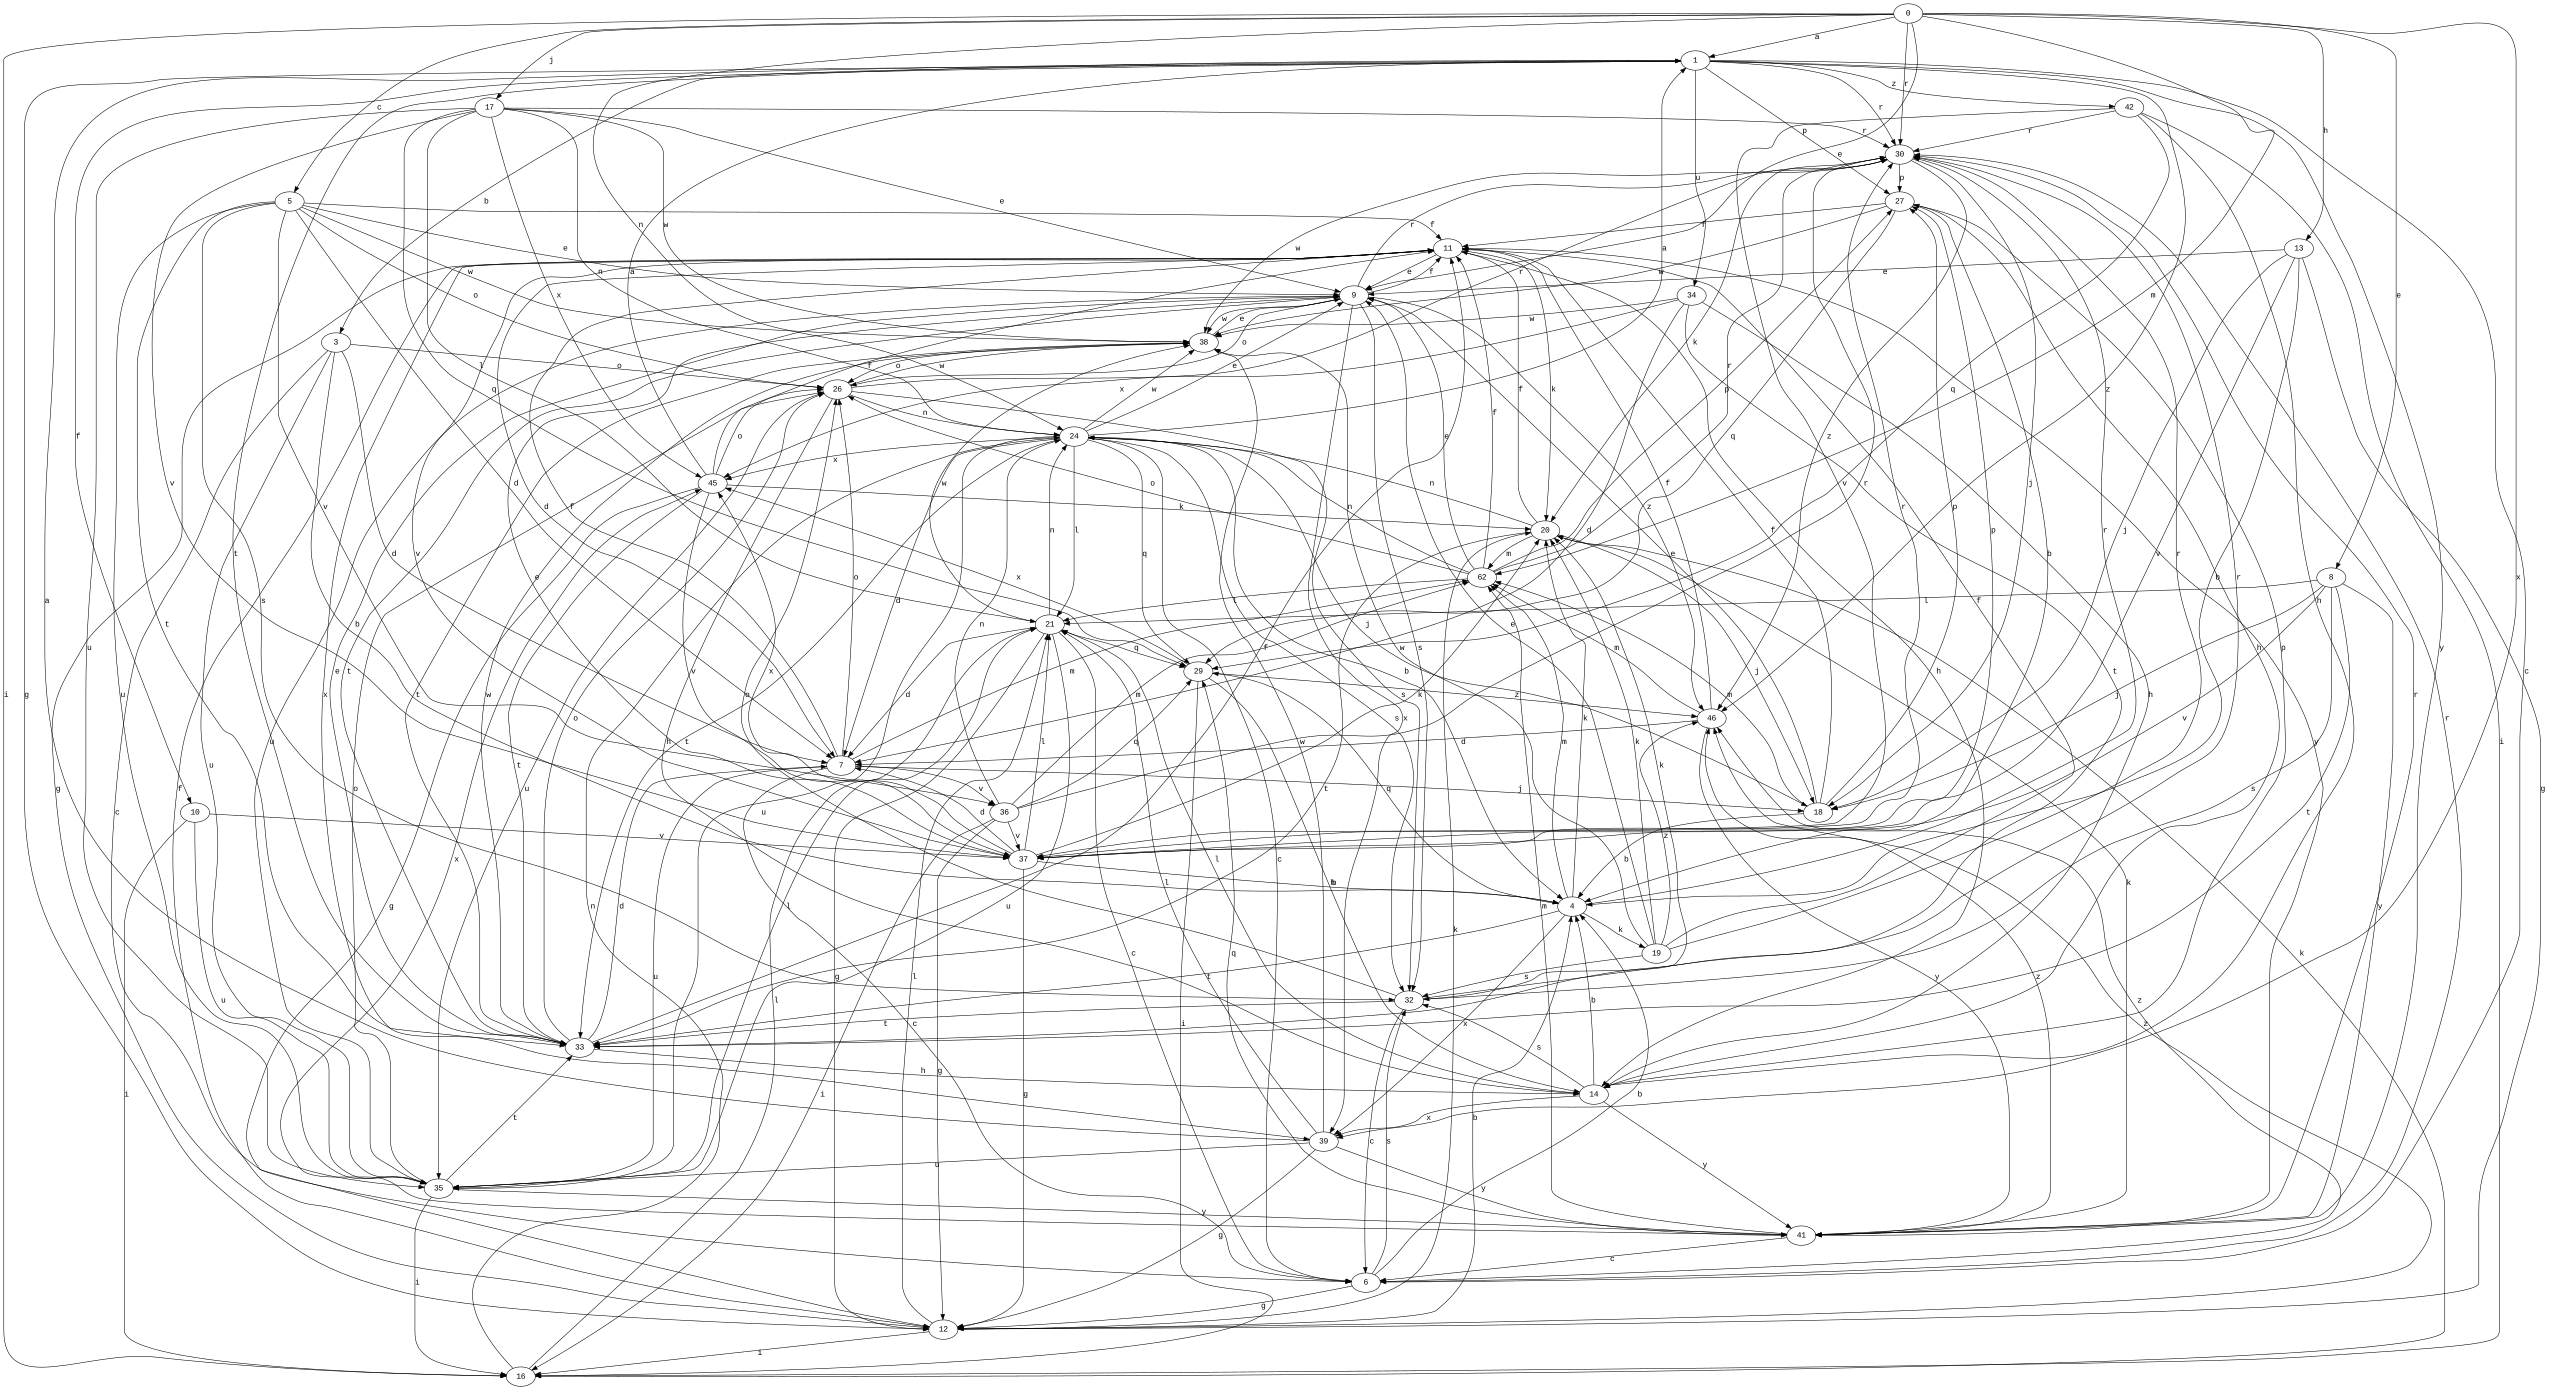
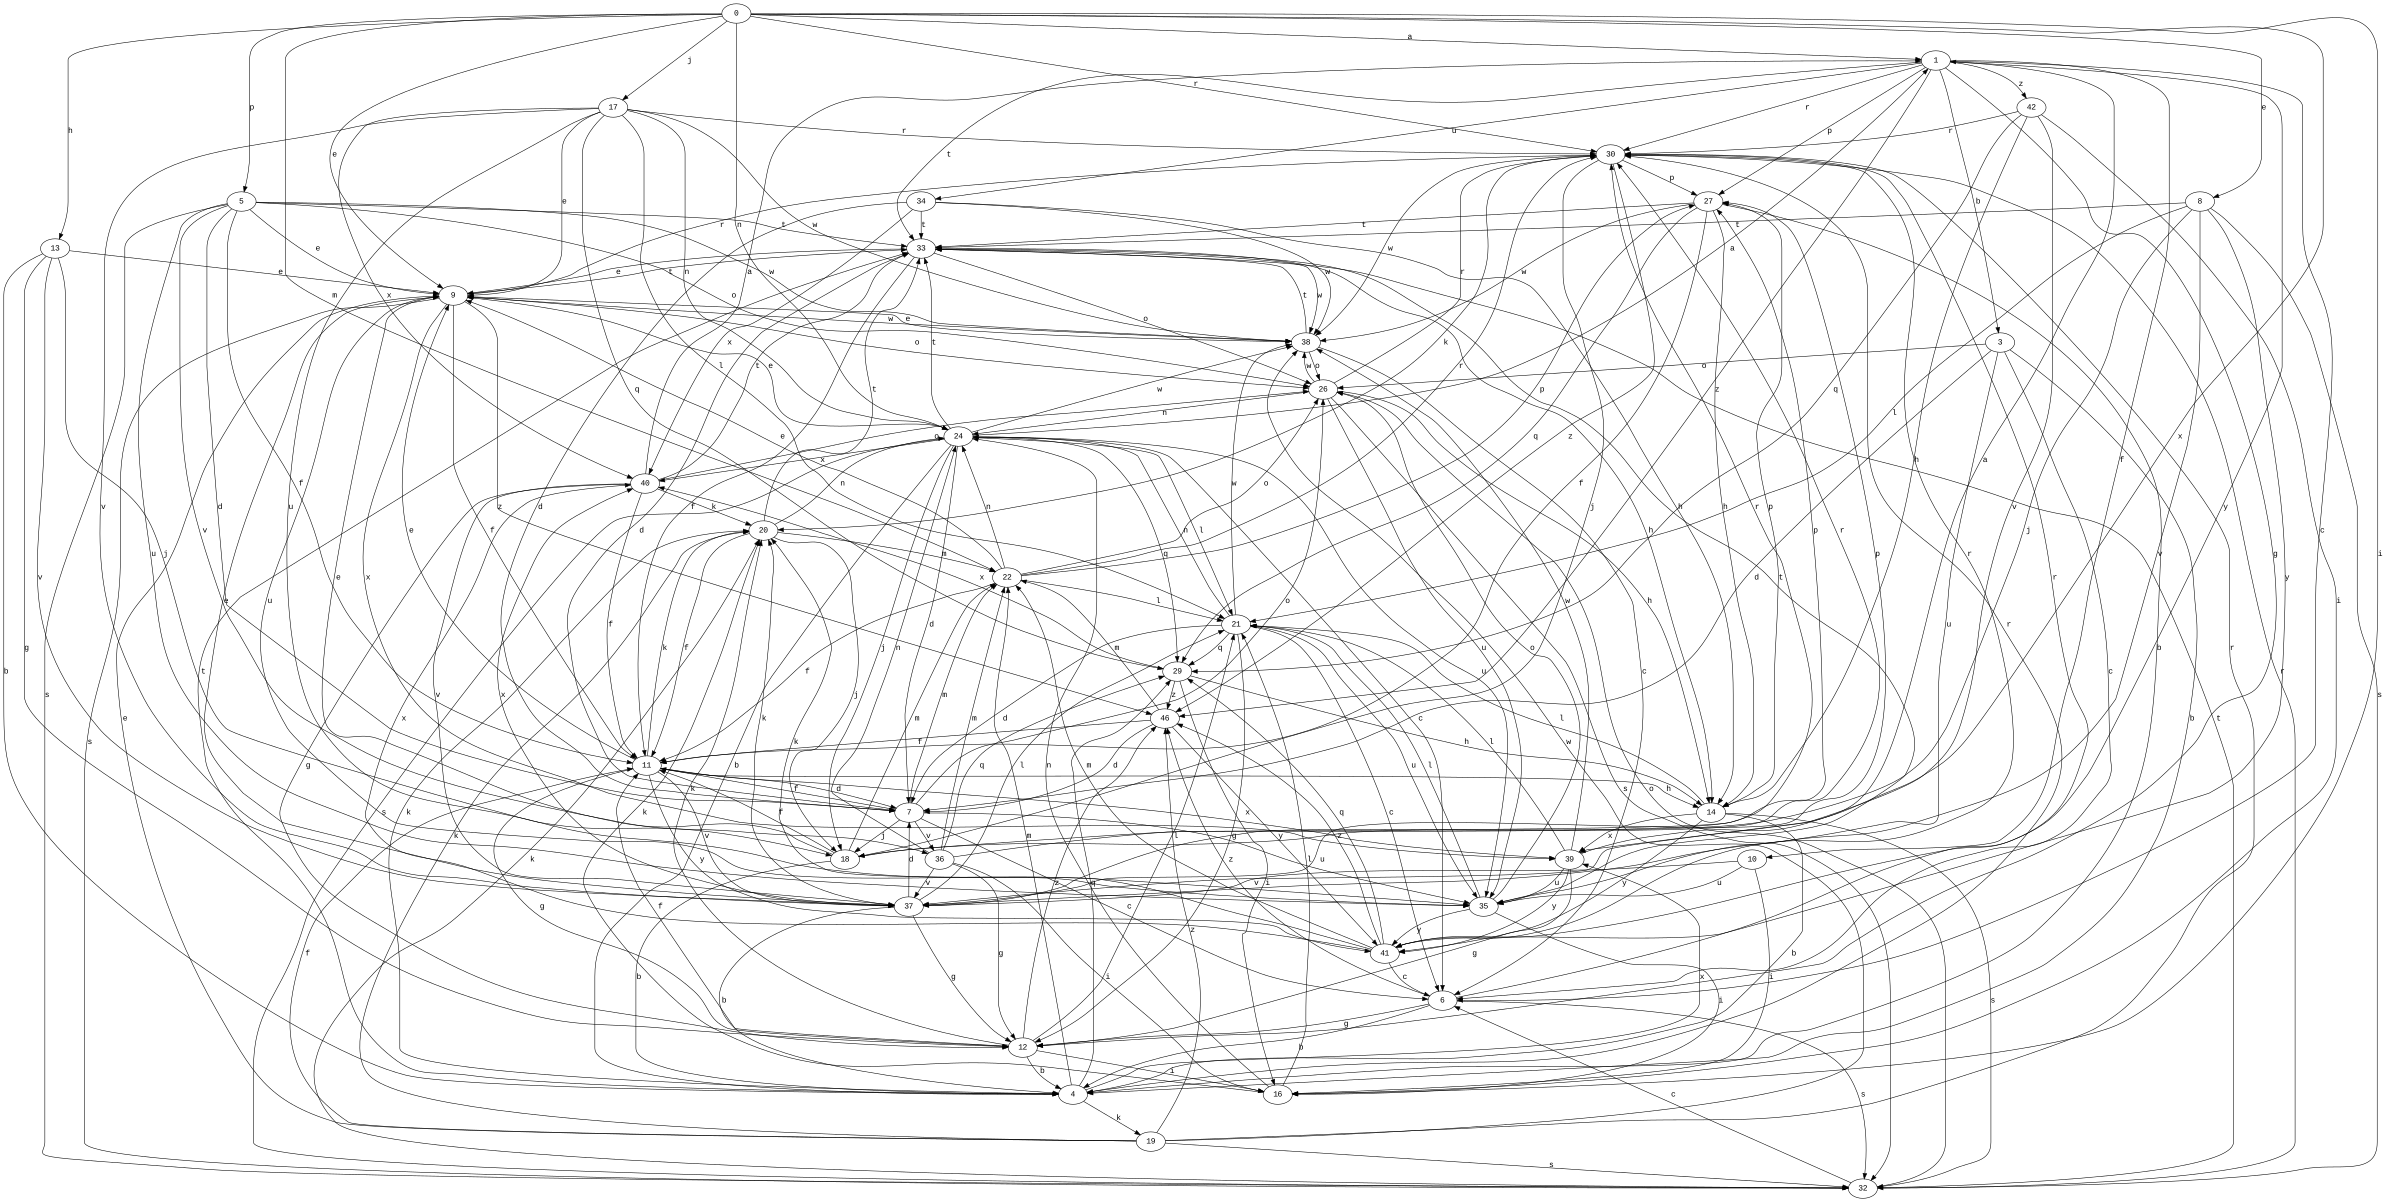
(380, 108) -> (252, 108)
none -> (1318, 225)
(713, 484) -> (645, 484)
(1482, 578) -> (1007, 578)
none -> (1636, 630)
